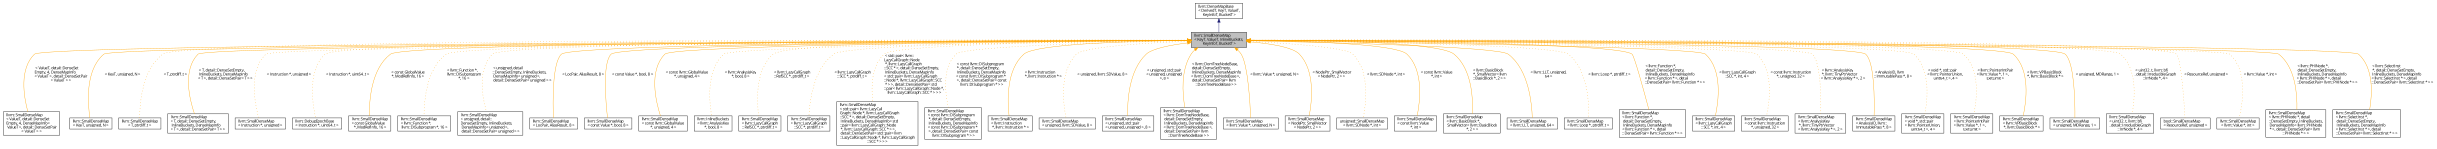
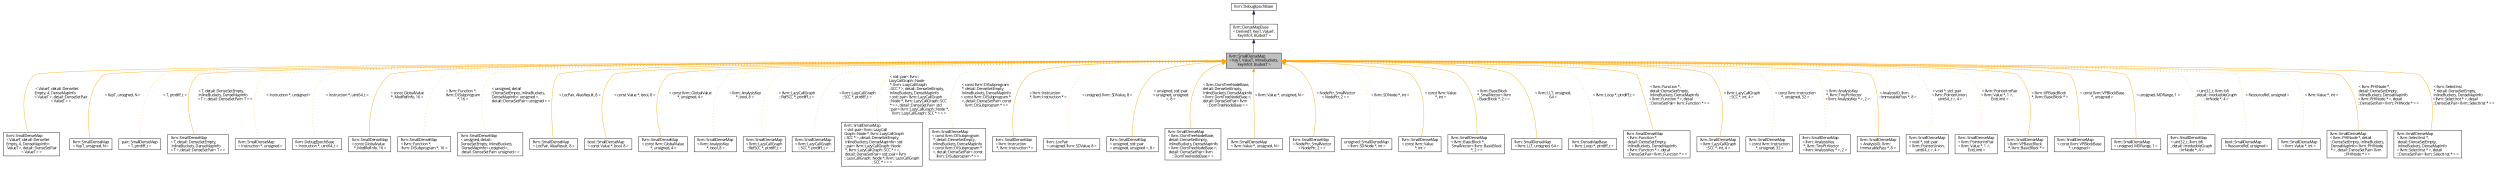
none -> (1254, 7)
(140, 123) -> (140, 144)
(608, 123) -> (608, 144)
(713, 123) -> (715, 144)
(1067, 123) -> (1072, 144)
(1588, 123) -> (1593, 144)
none -> (2079, 144)
